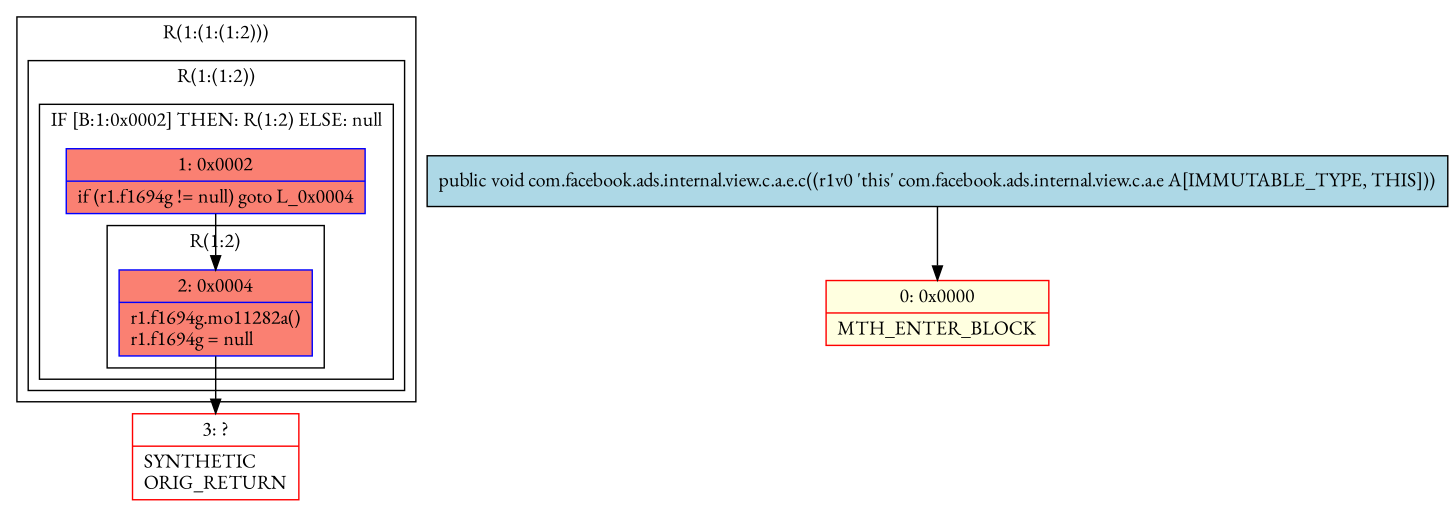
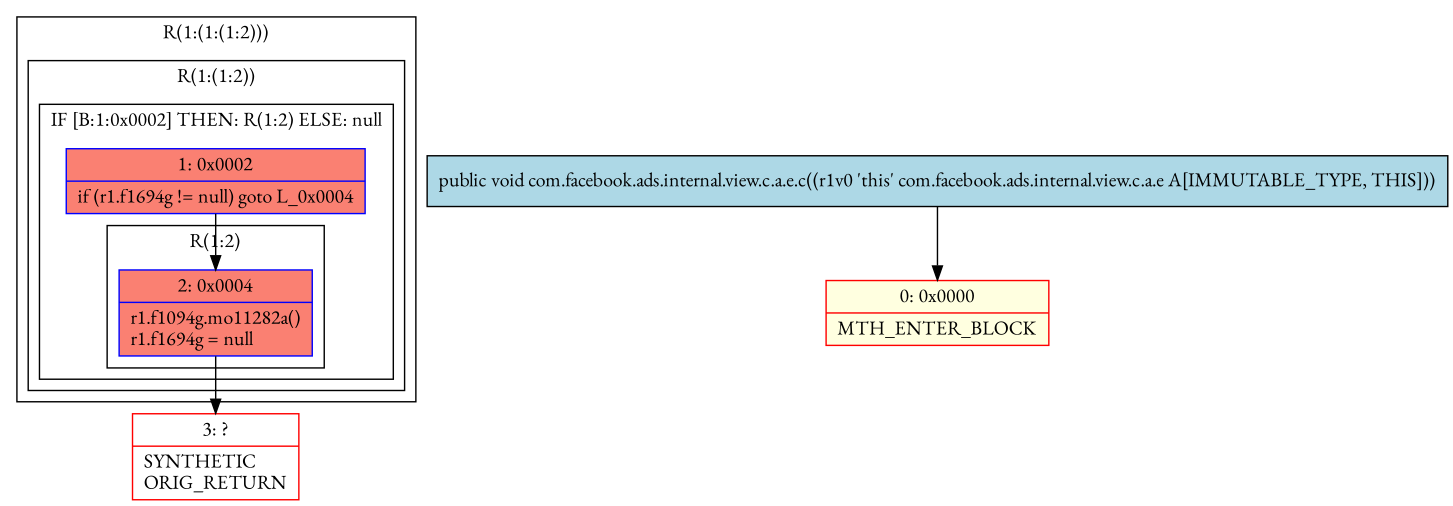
(216, 318) -> (216, 318)
